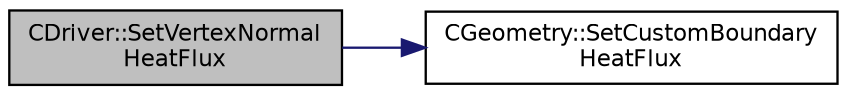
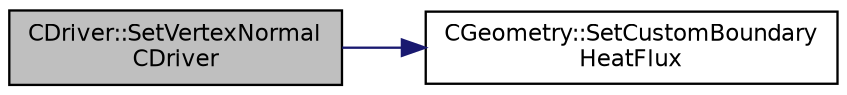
(176, 48) -> (176, 48)
